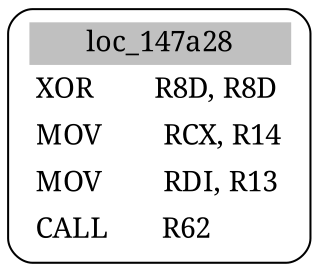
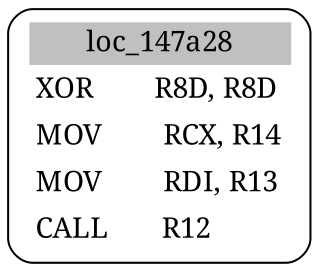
(124, 229) -> (124, 229)
